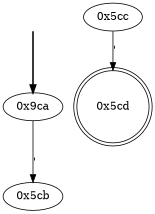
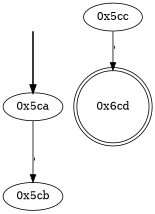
(33, 107) -> (33, 107)
(113, 107) -> (113, 107)
